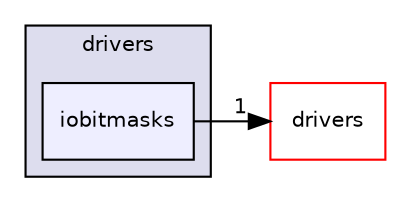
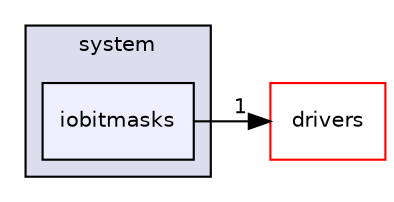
(118, 46) -> (118, 46)
